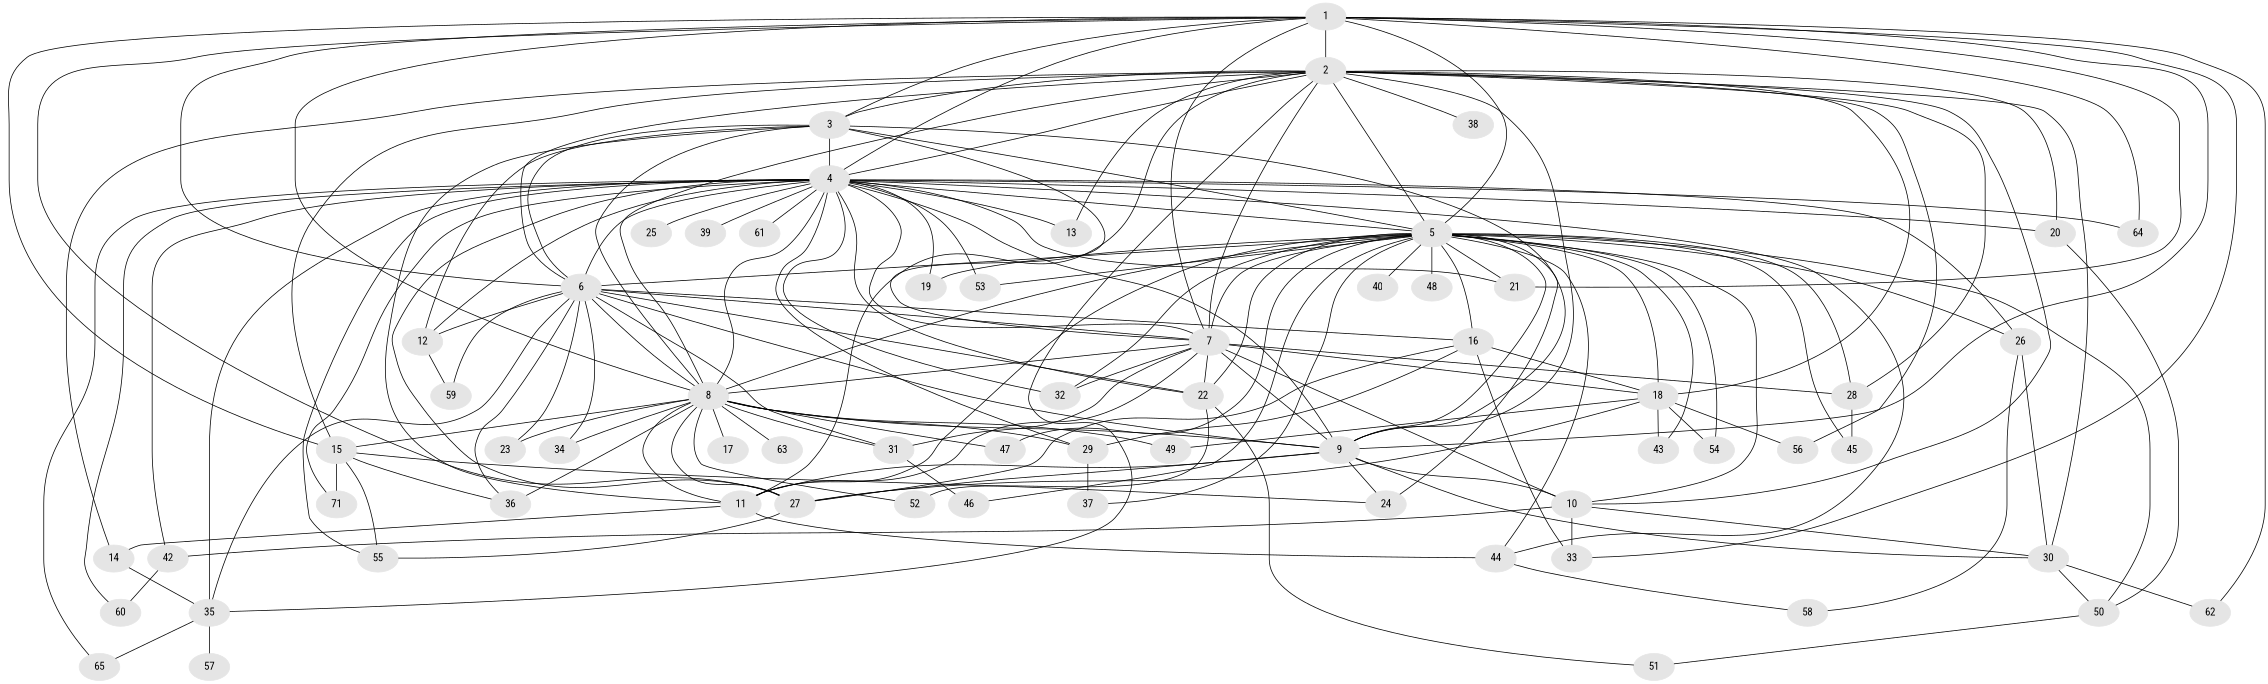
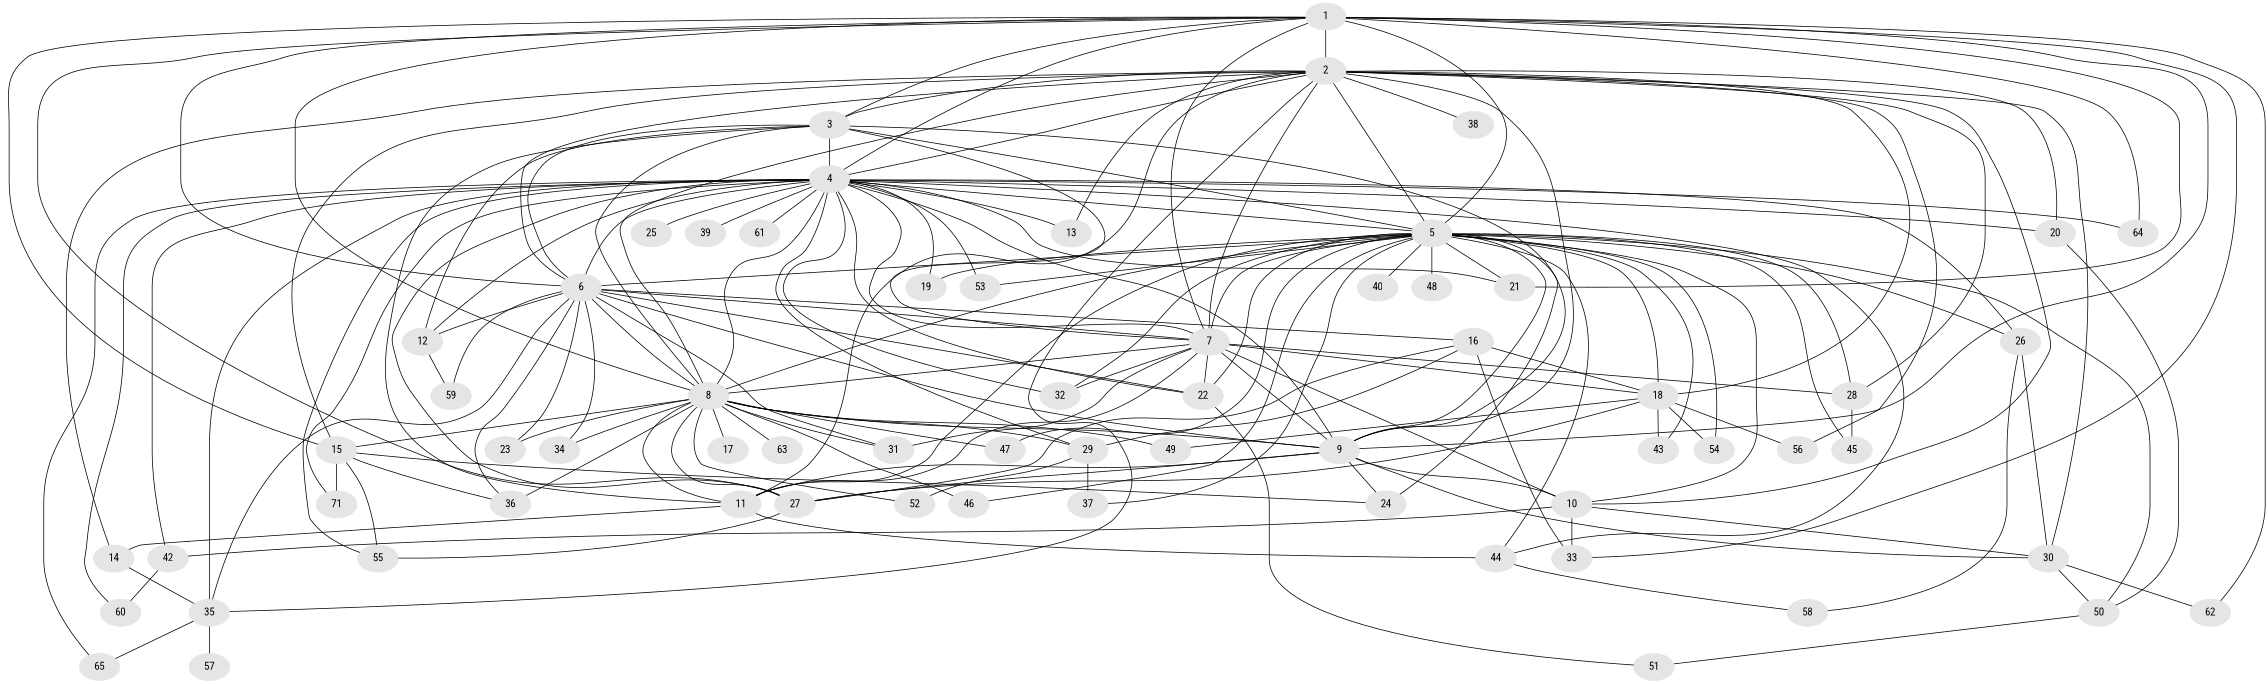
(1463, 285) -> none
(931, 477) -> (839, 451)
(1094, 487) -> (1022, 473)
